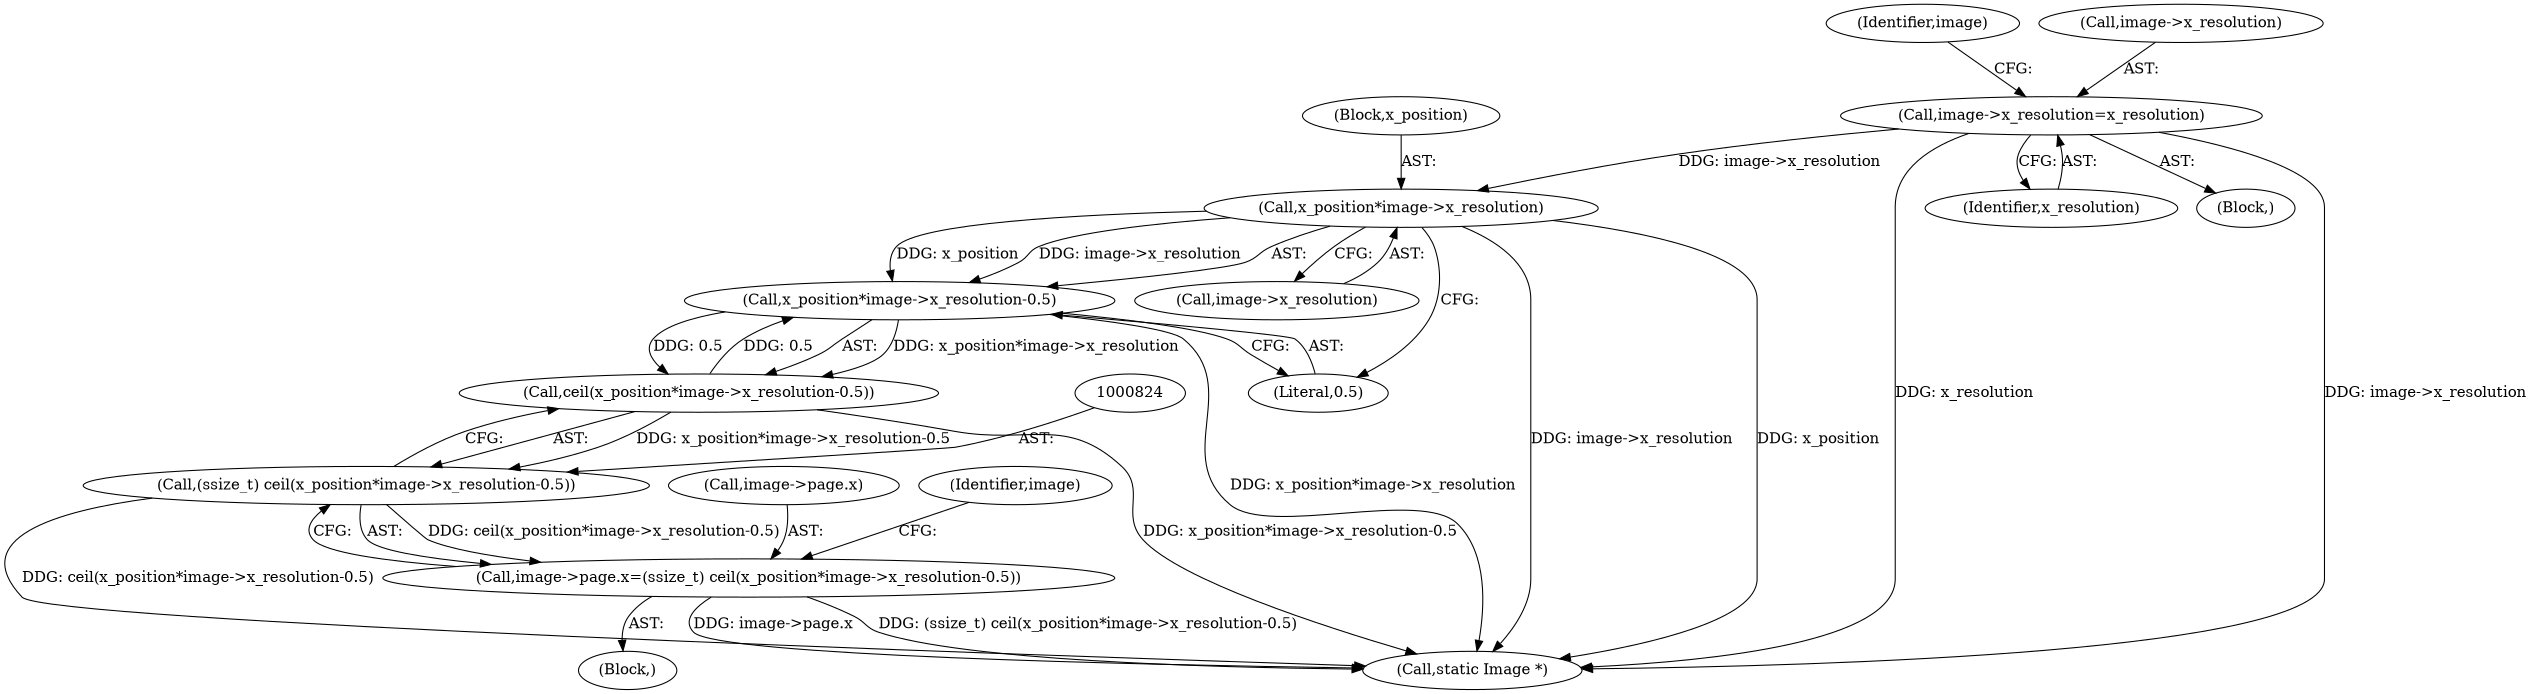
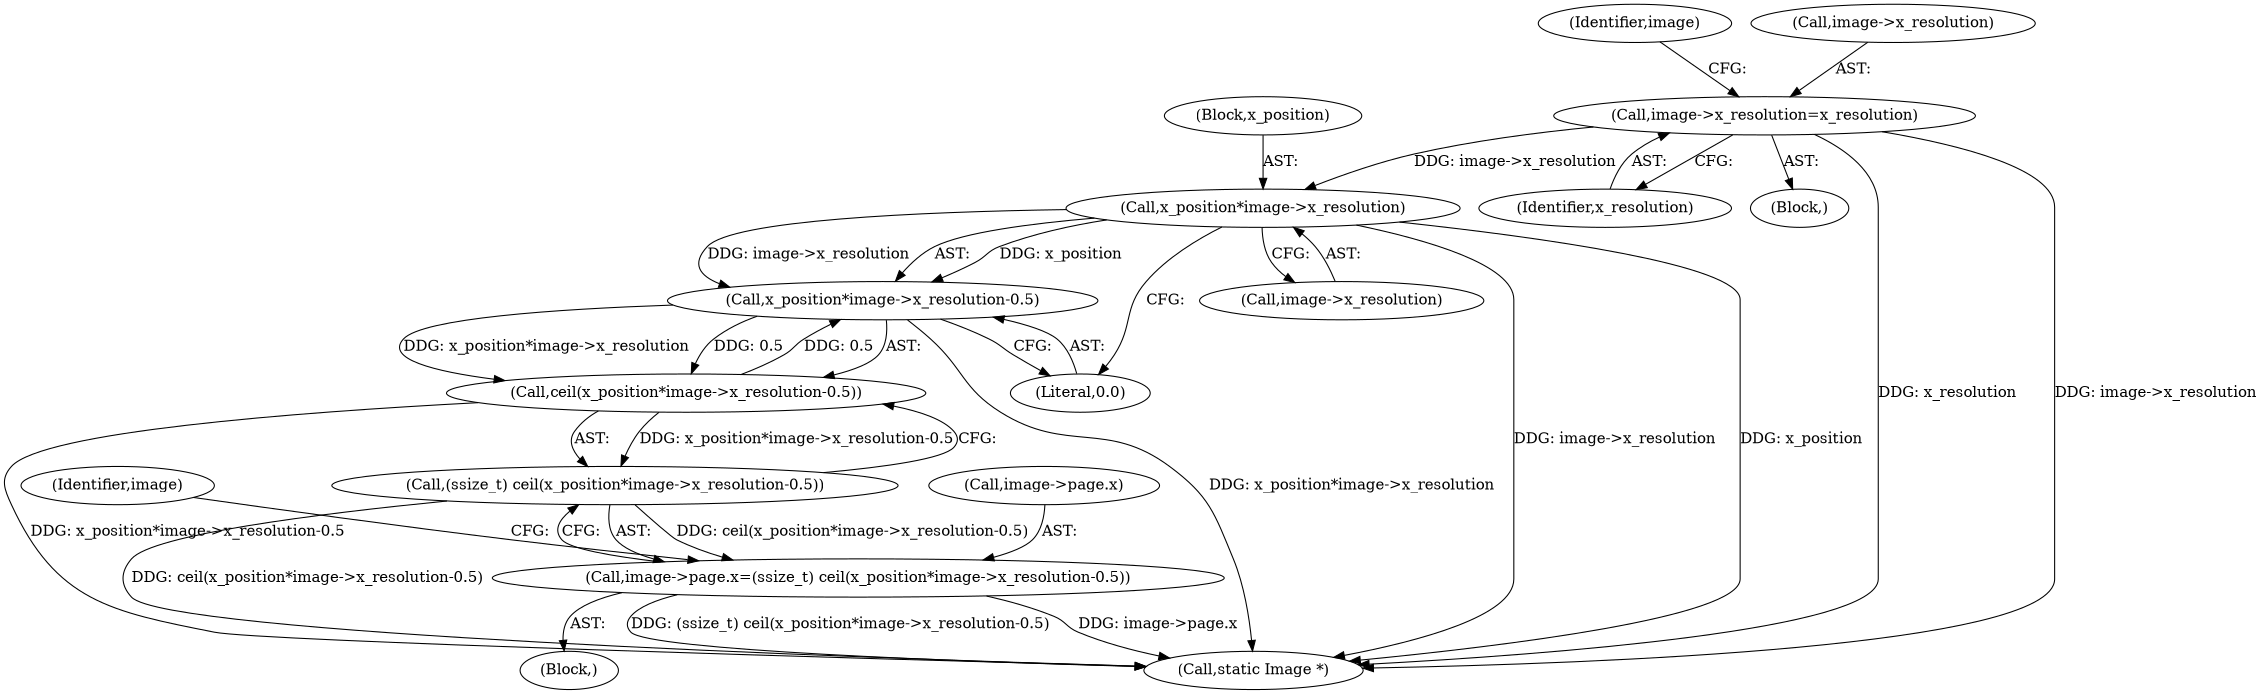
(1130, 393) -> none
(1318, 393) -> (1080, 393)
